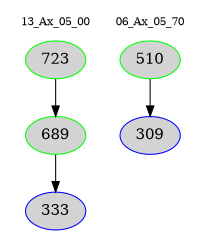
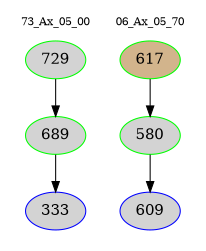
(56, 23) -> (56, 23)
(56, 60) -> (56, 60)
none -> (150, 60)
(150, 60) -> (150, 135)
(150, 135) -> (150, 211)
